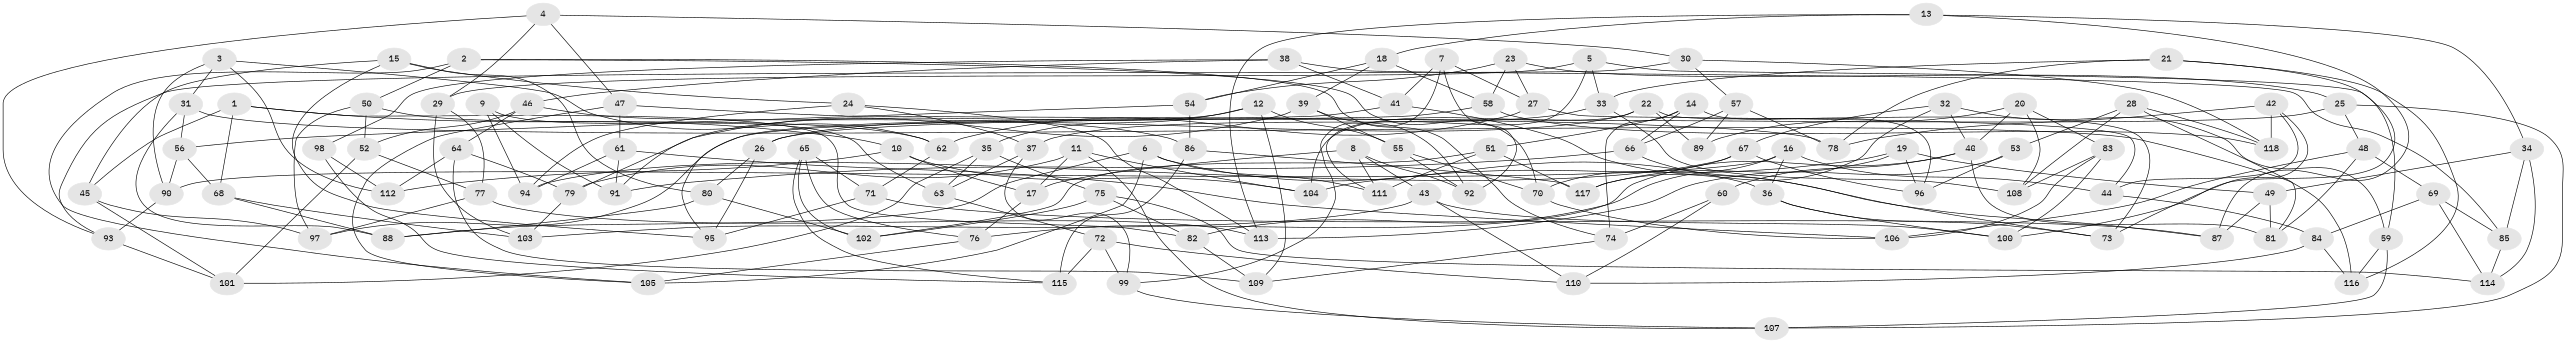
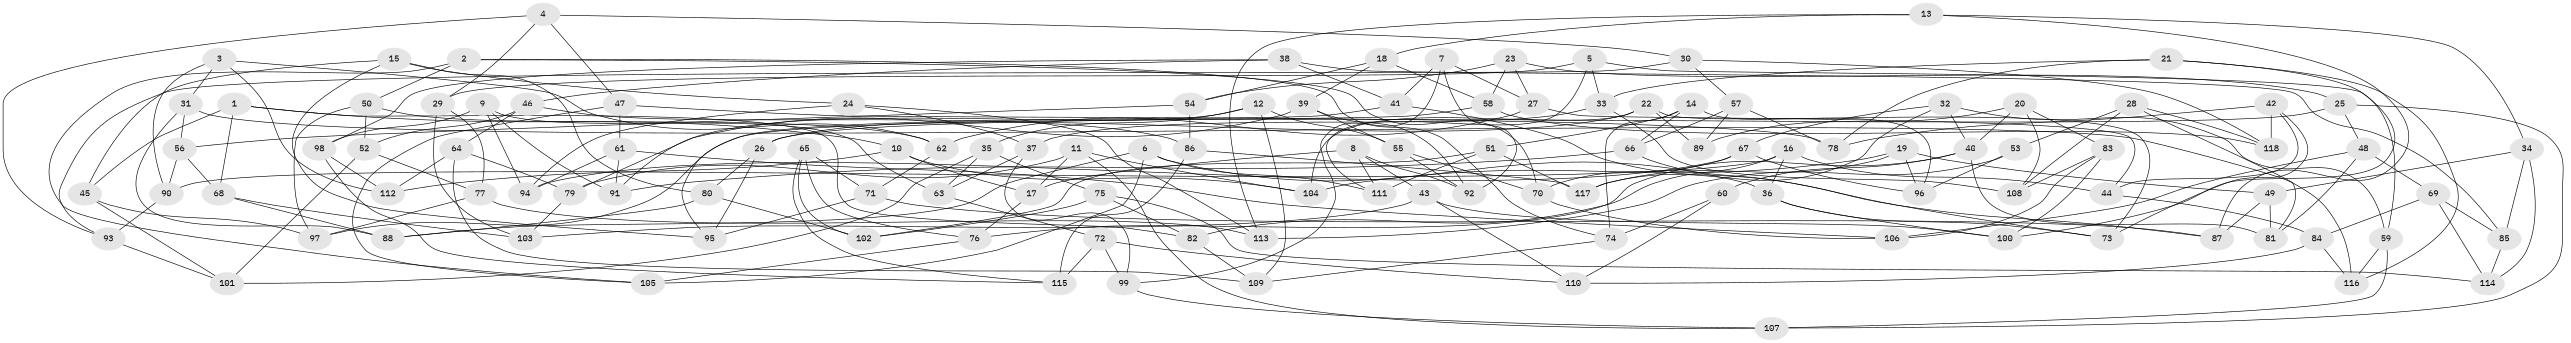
none -> (419, 125)
